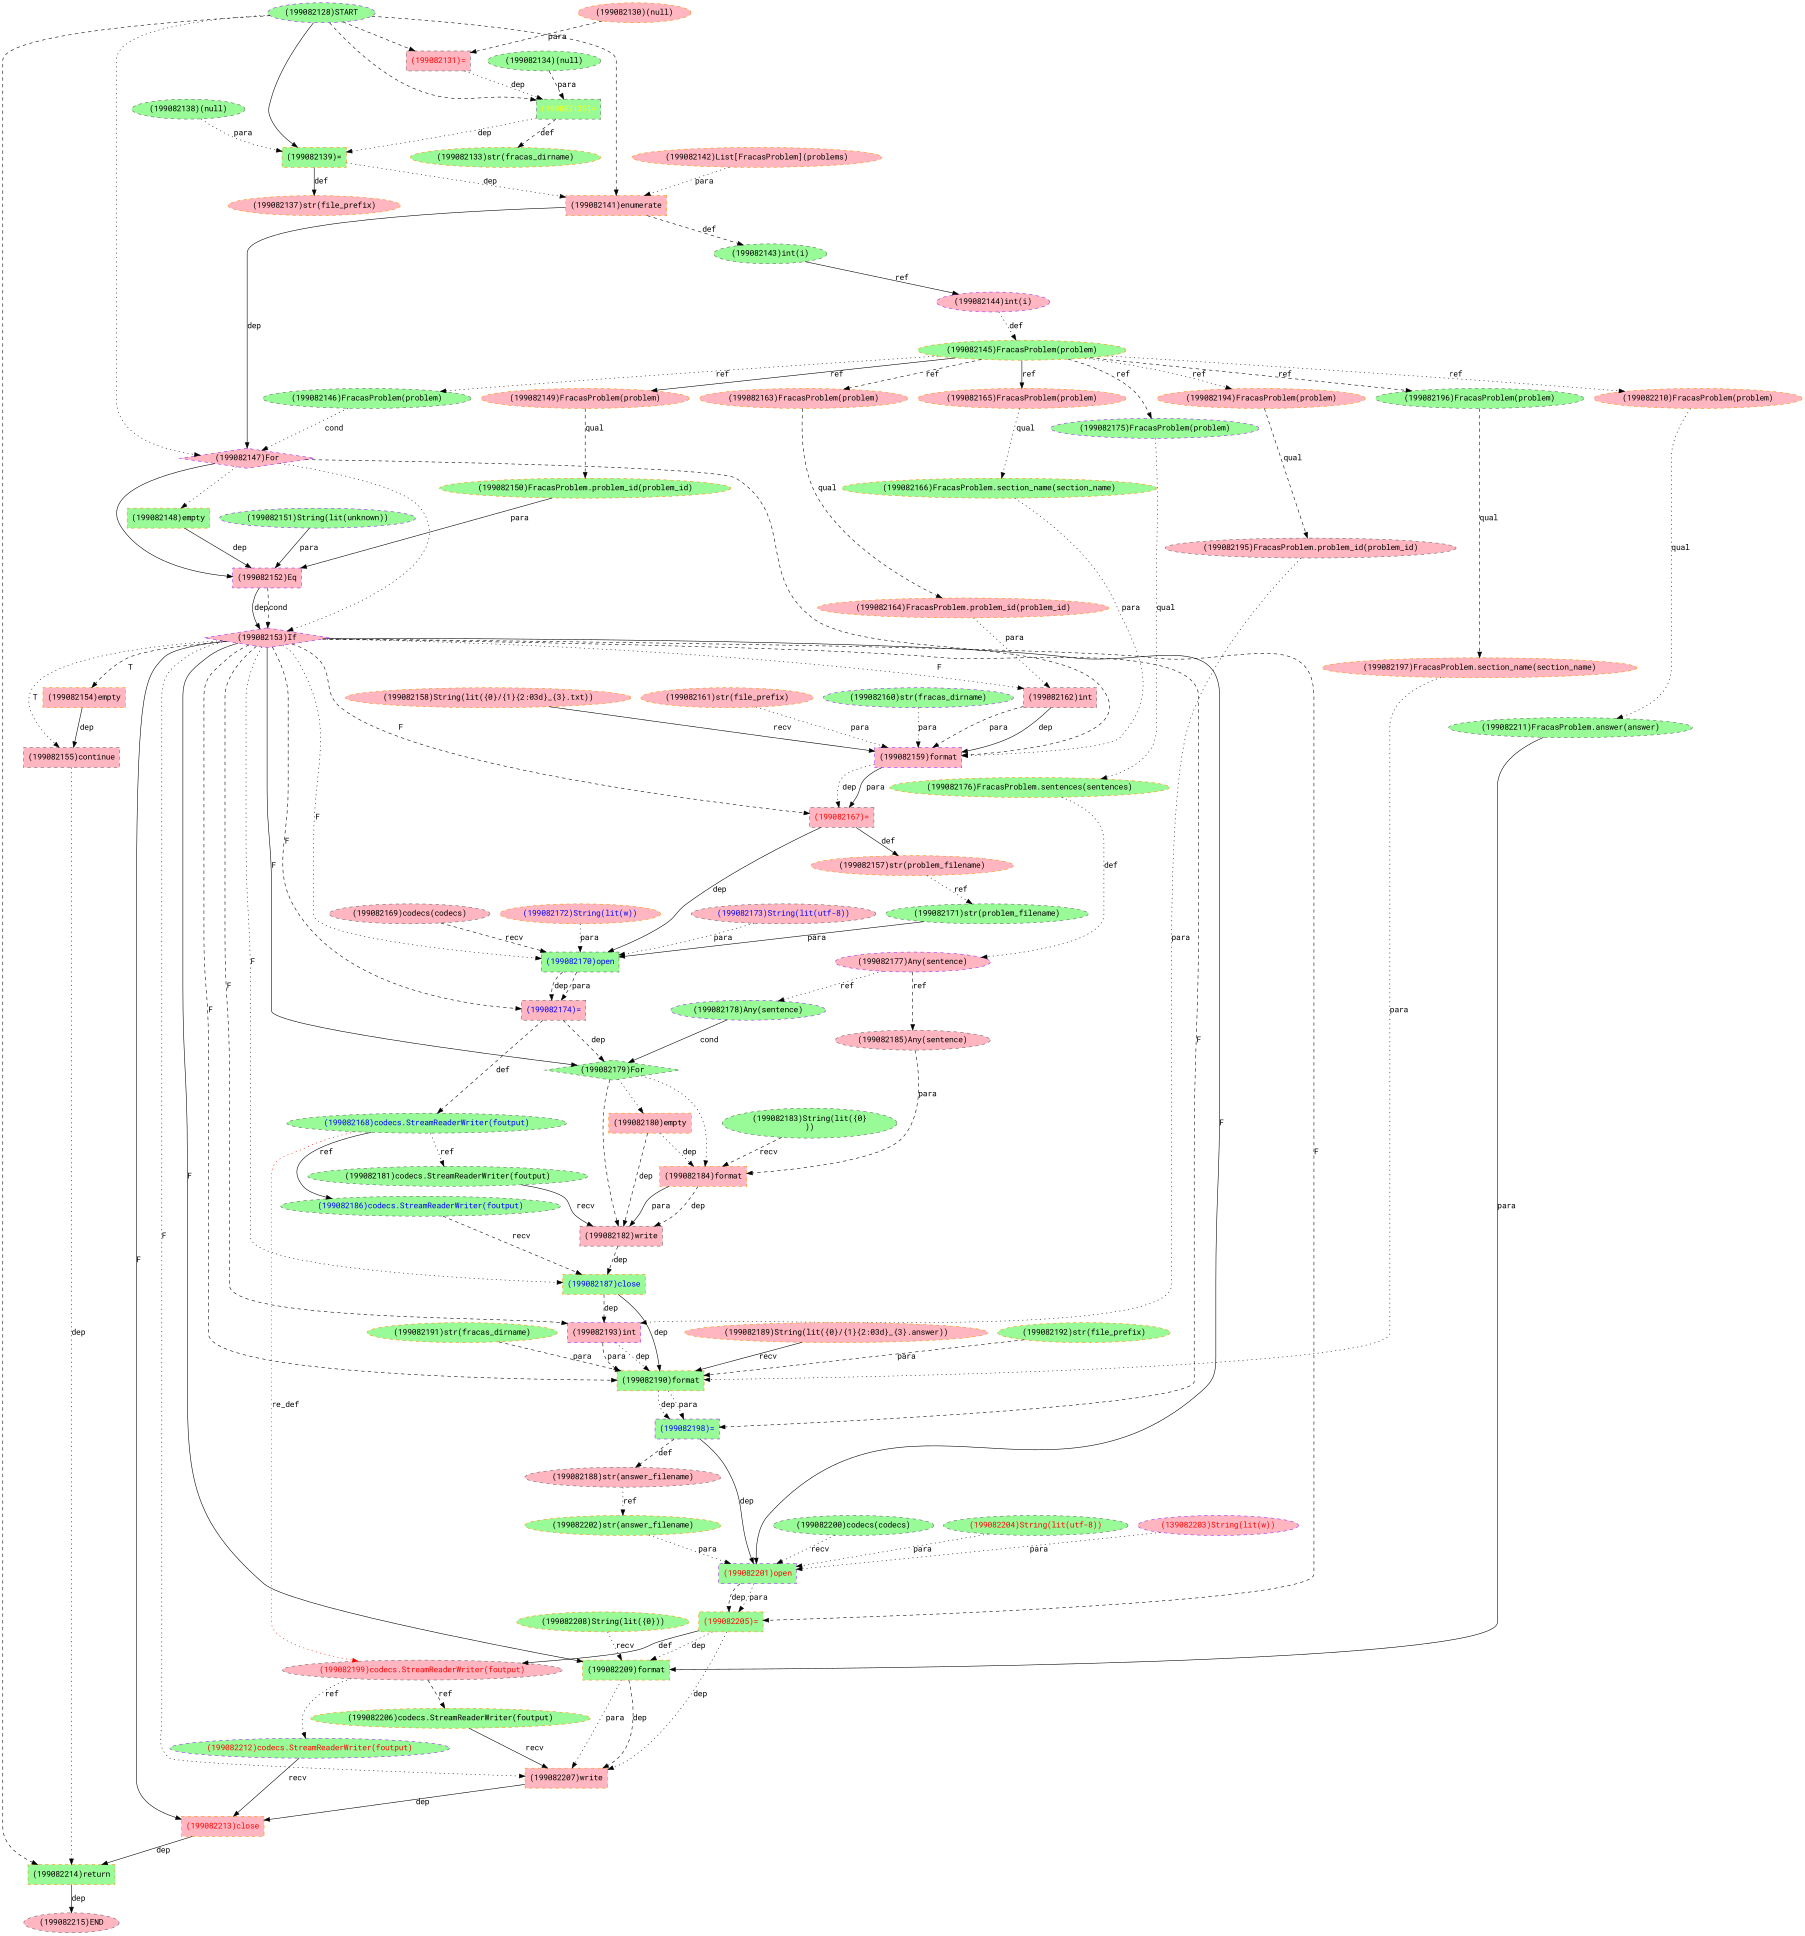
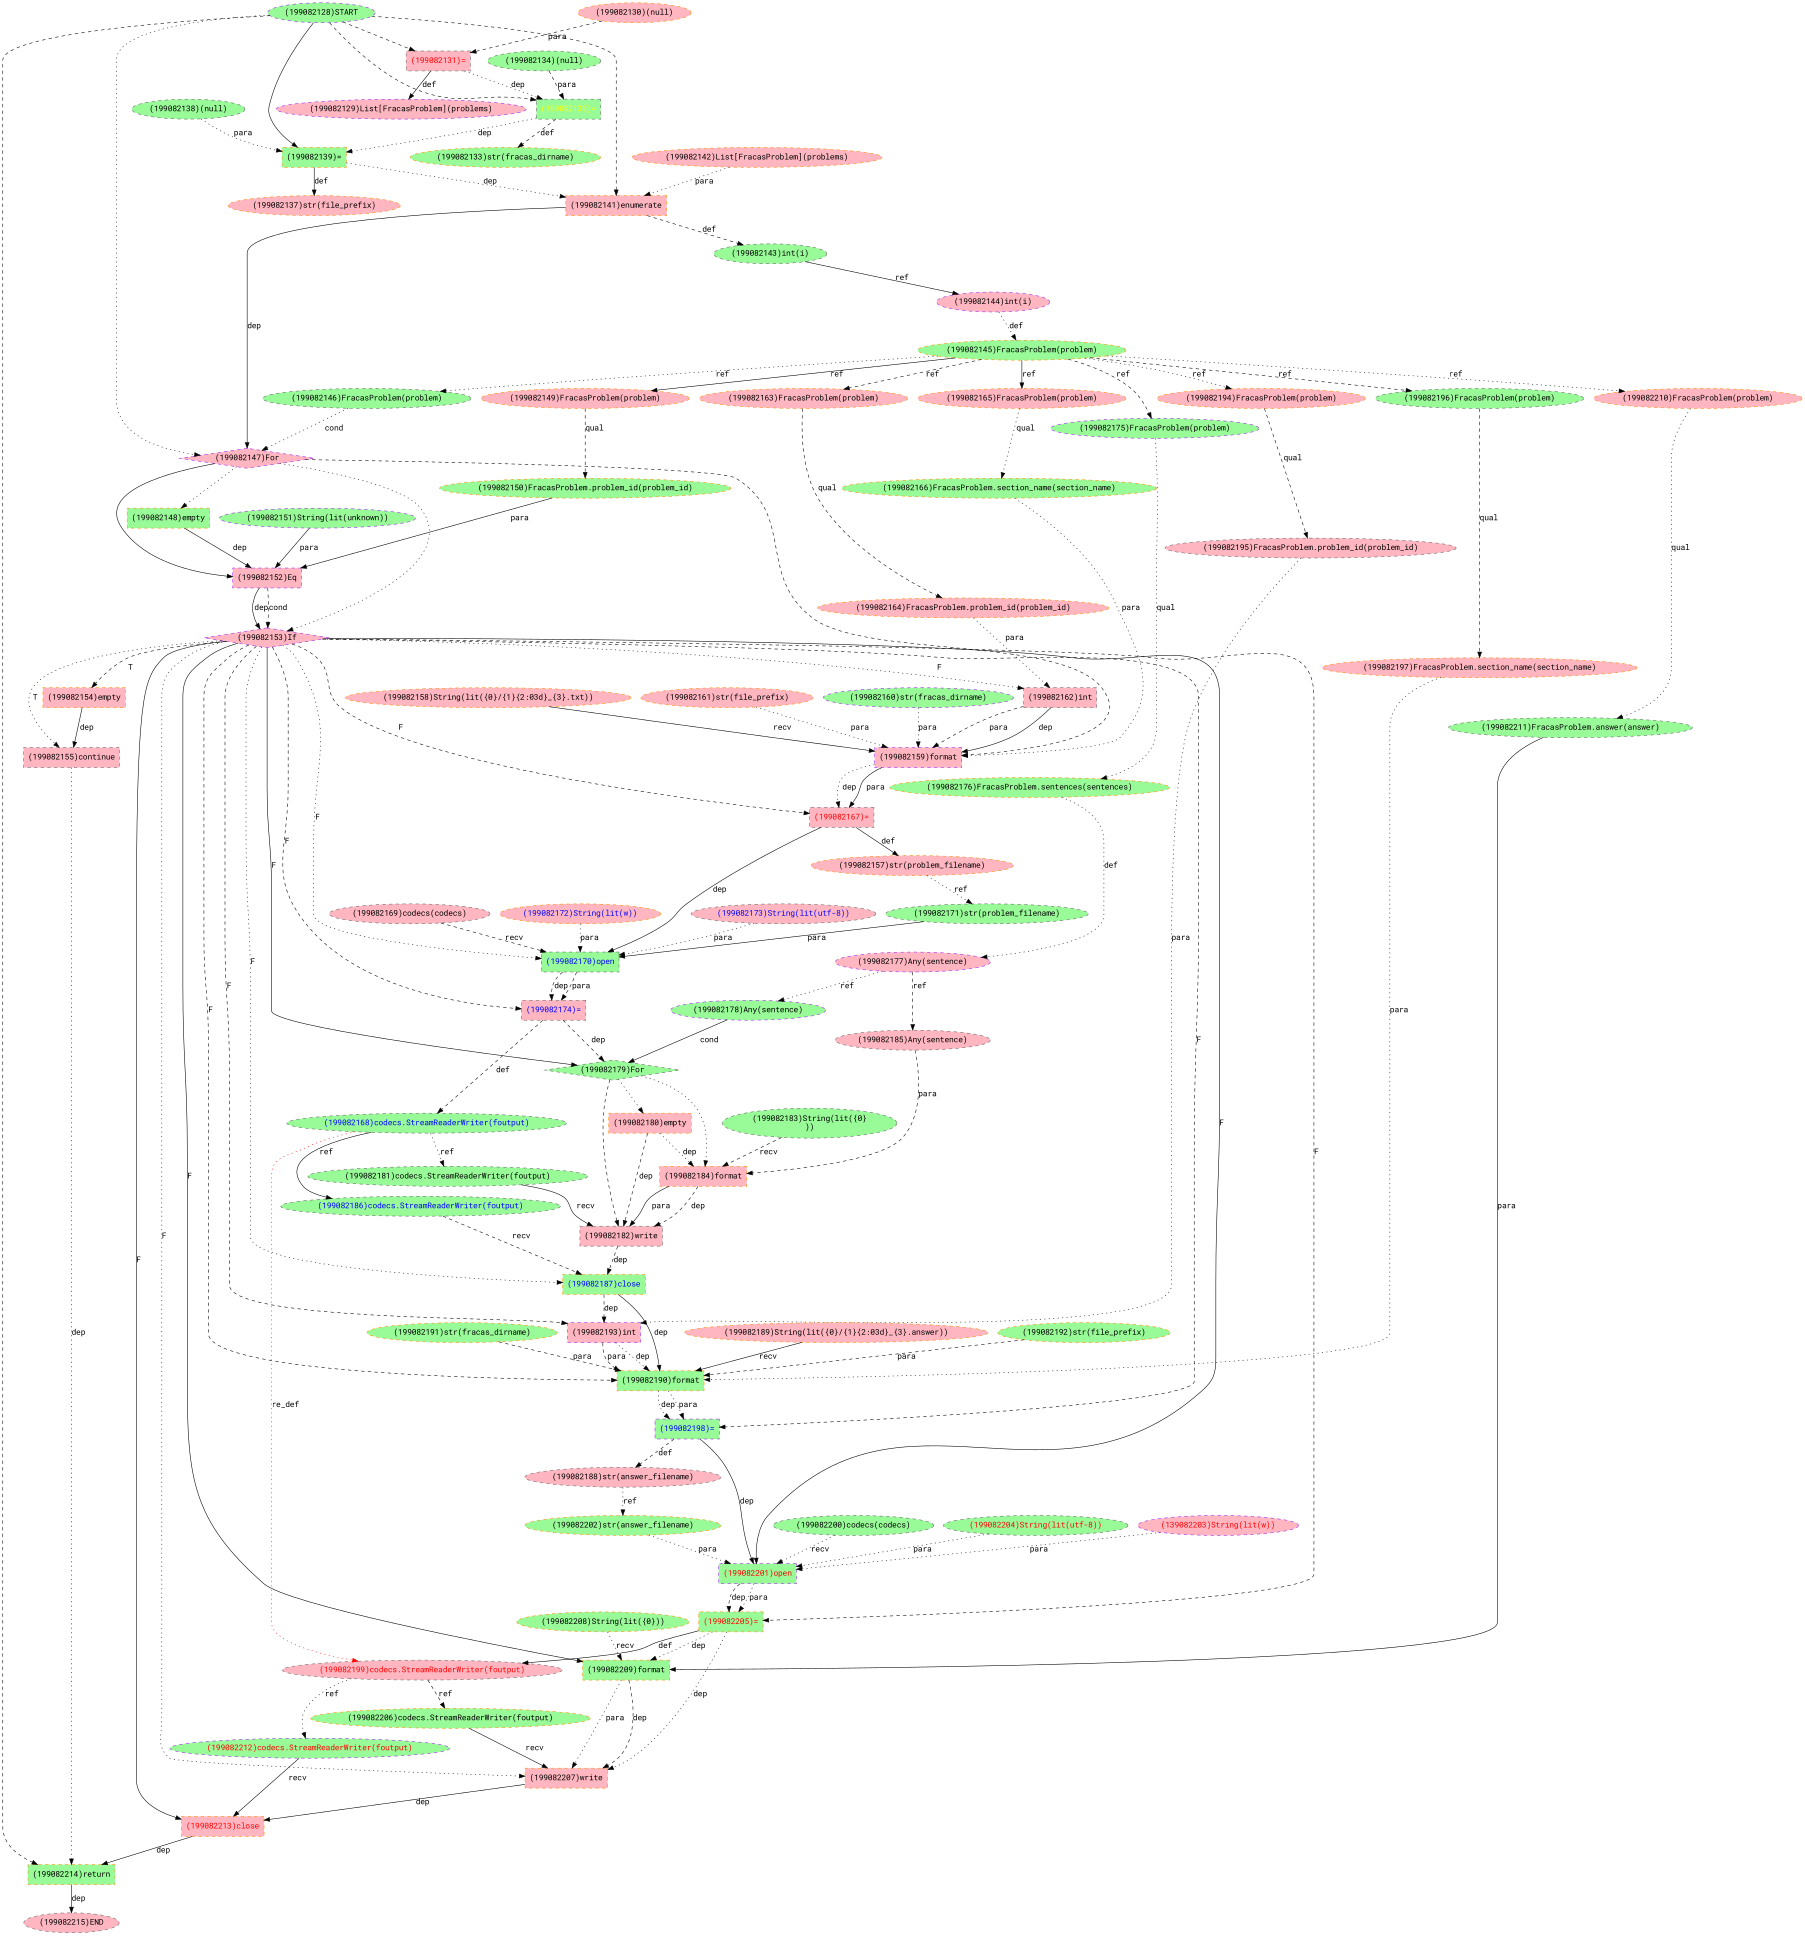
none -> (401, 109)
